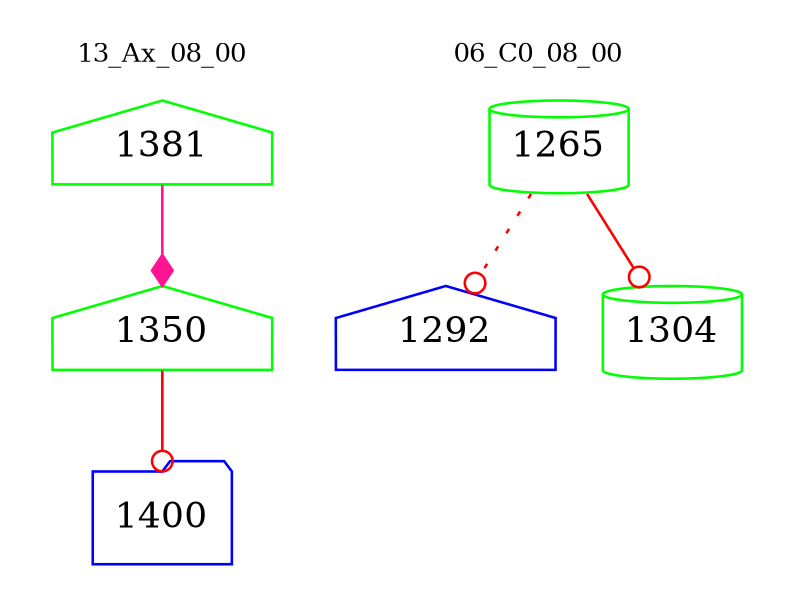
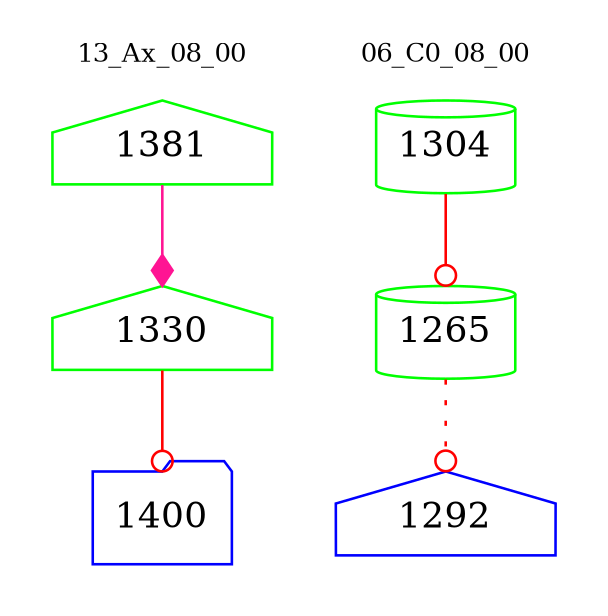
(610, 231) -> (446, 230)
(162, 332) -> (162, 332)
